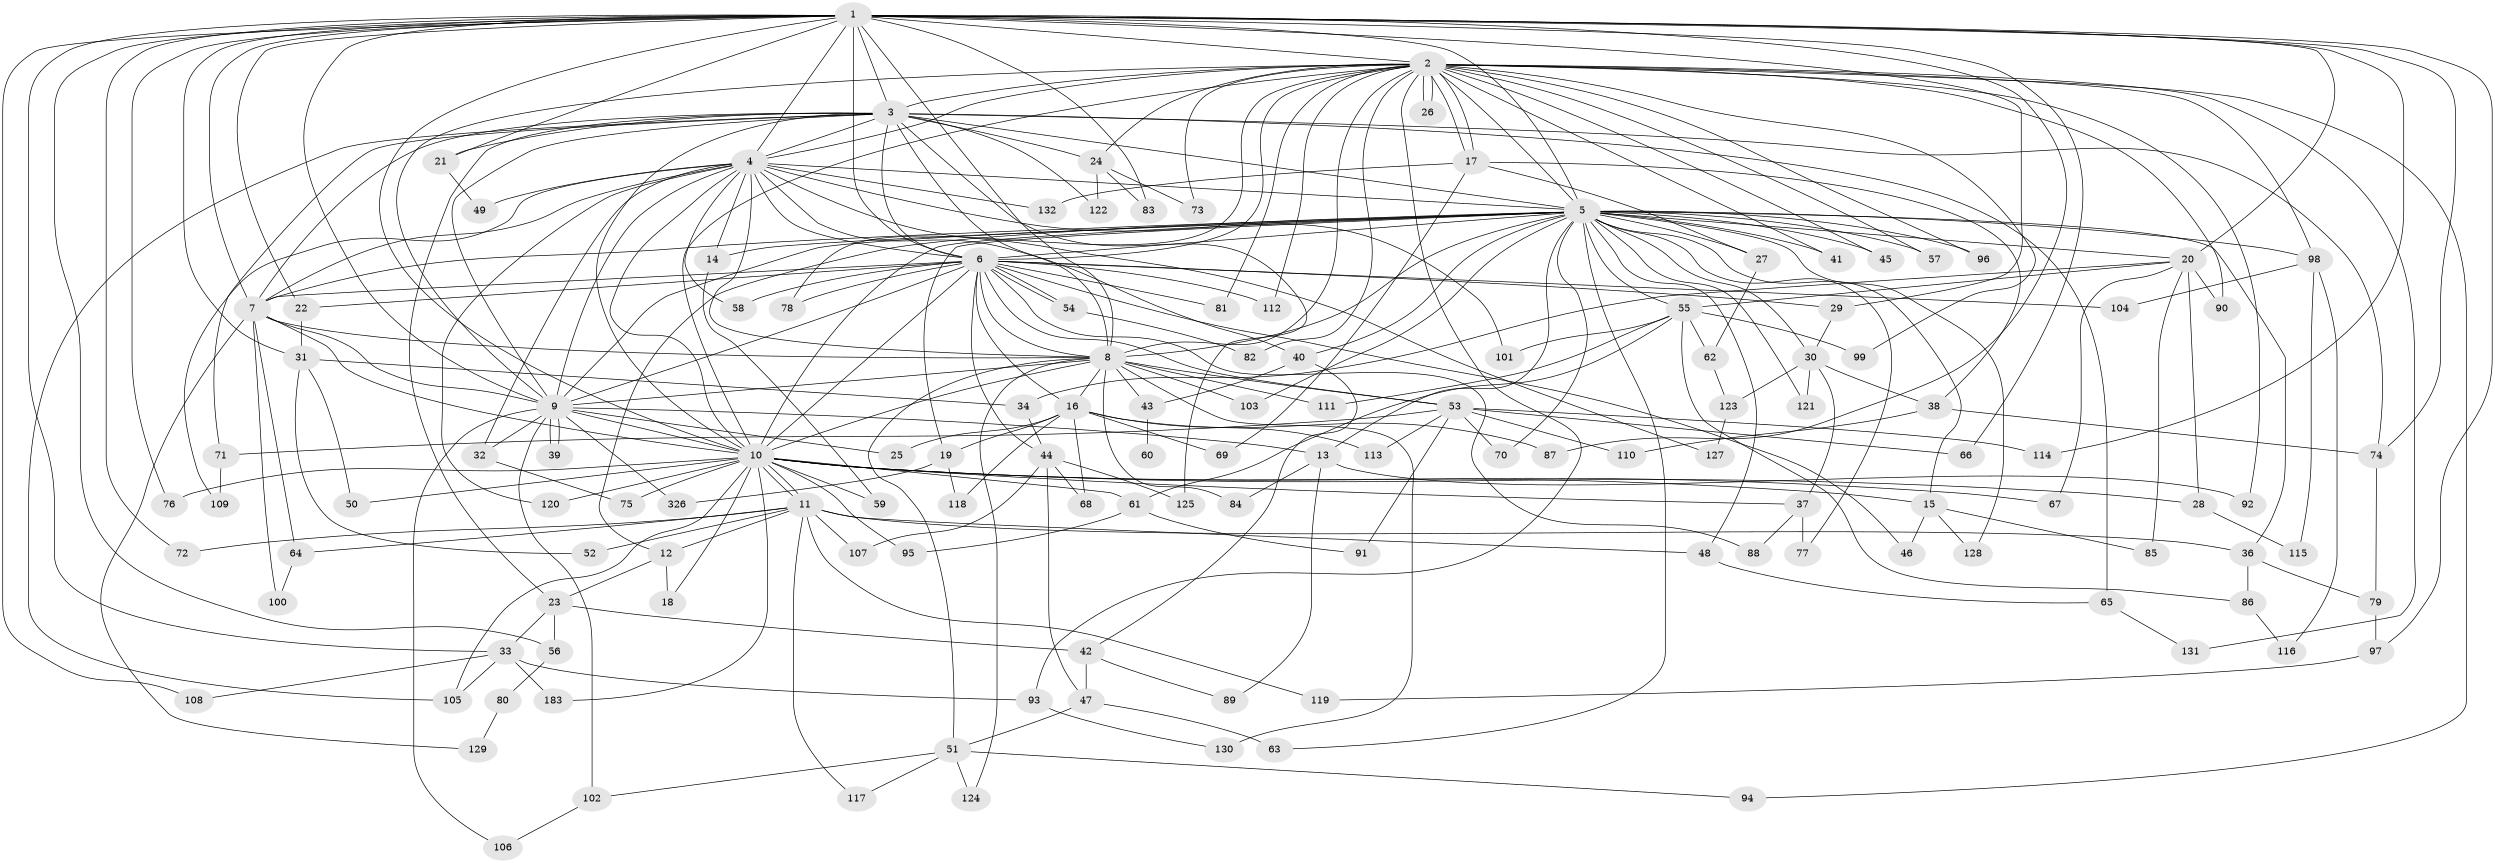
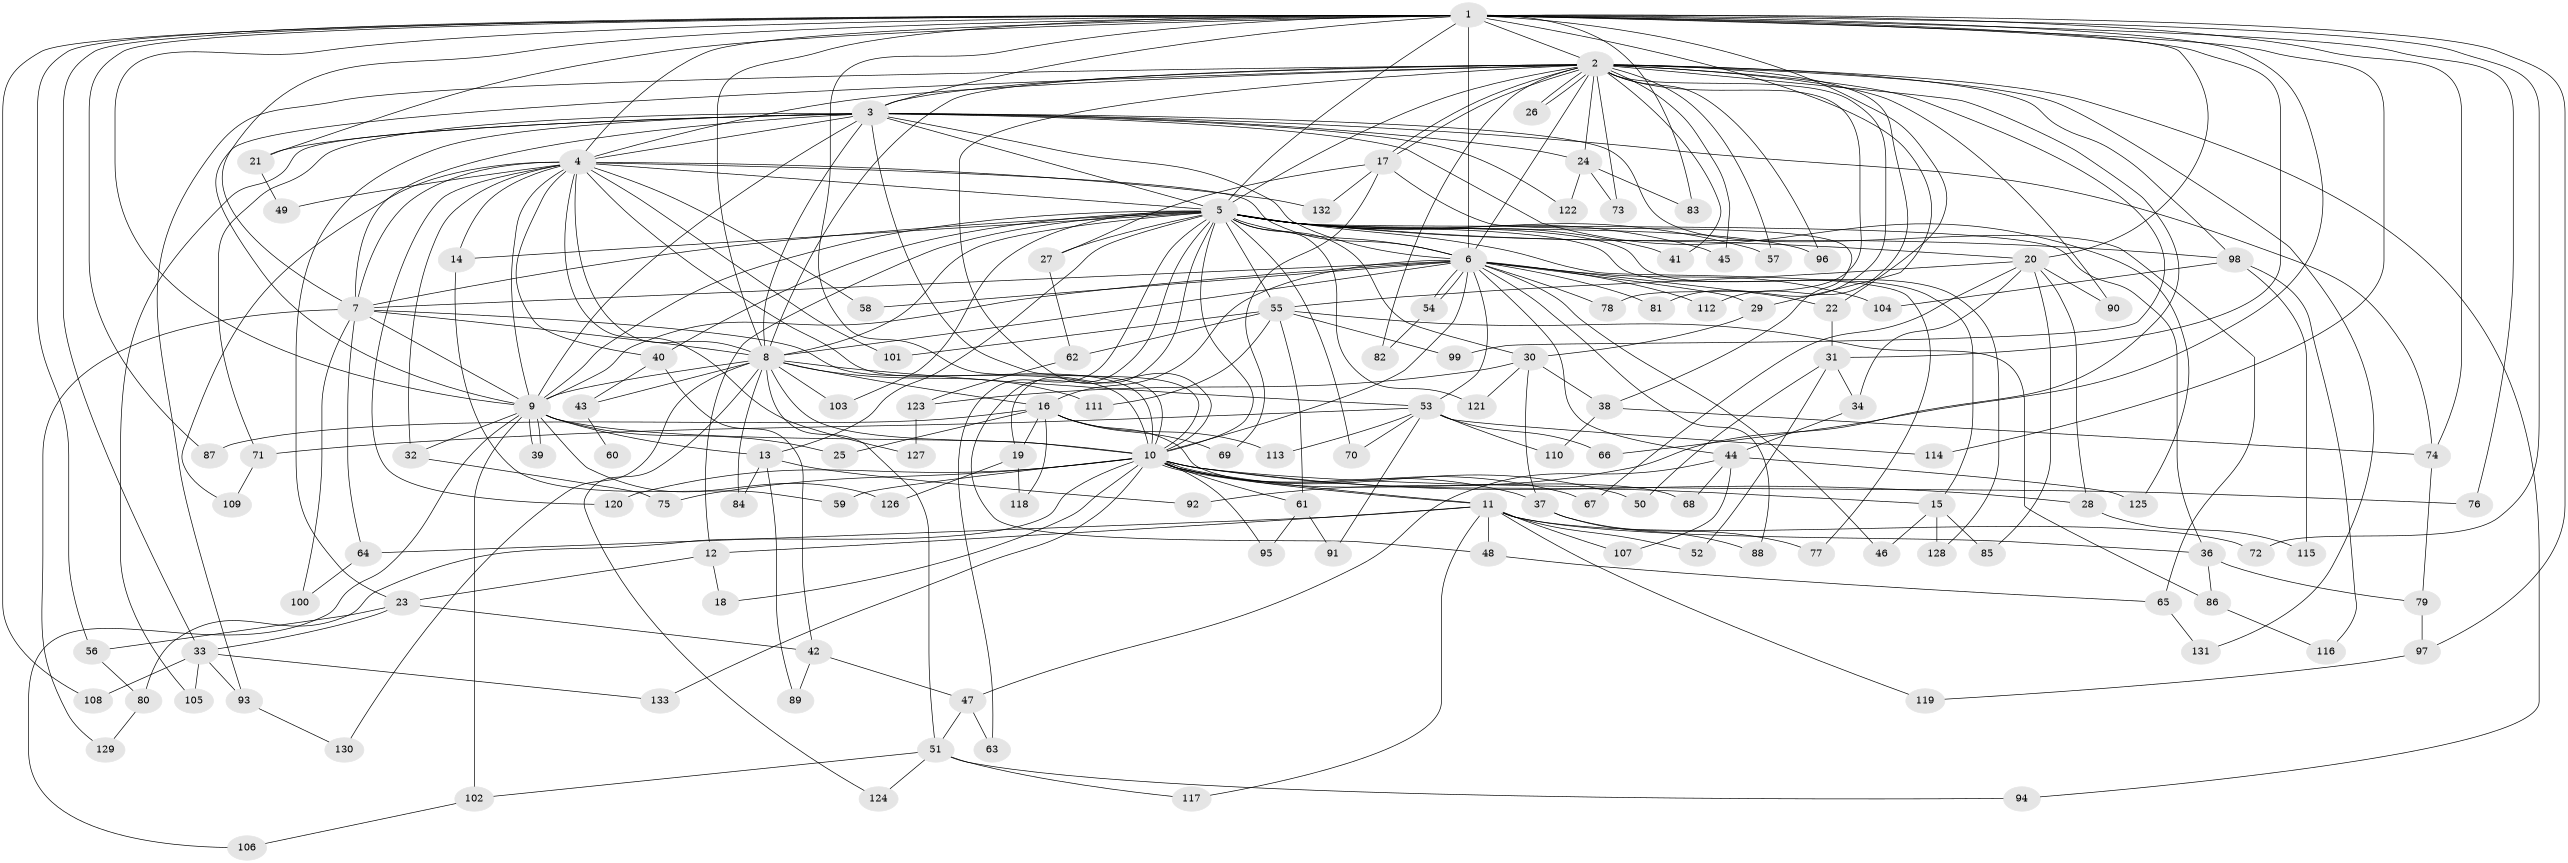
(677, 505) -> (890, 505)
(594, 574) -> (467, 559)
(553, 701) -> (660, 701)
